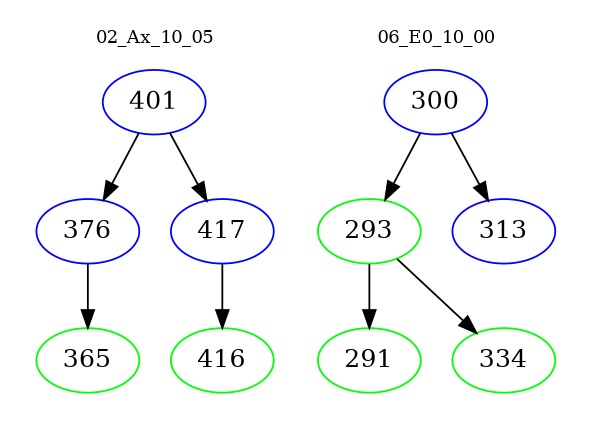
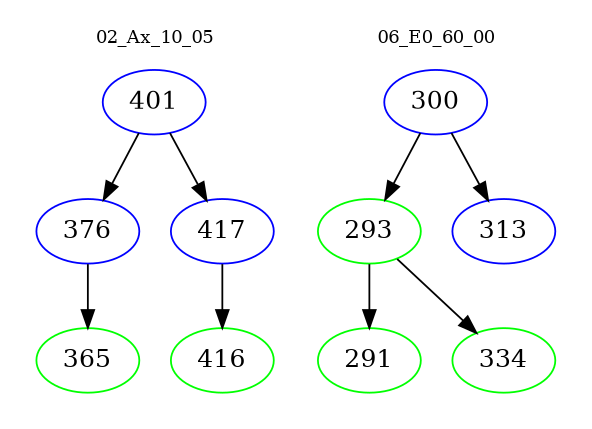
(437, 39) -> (437, 39)
